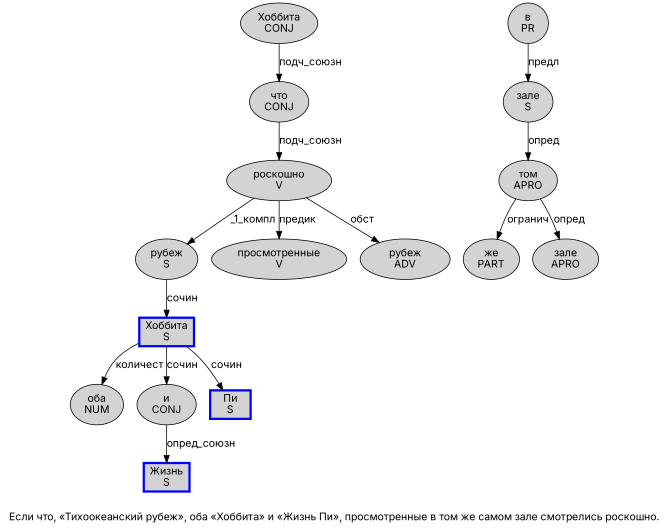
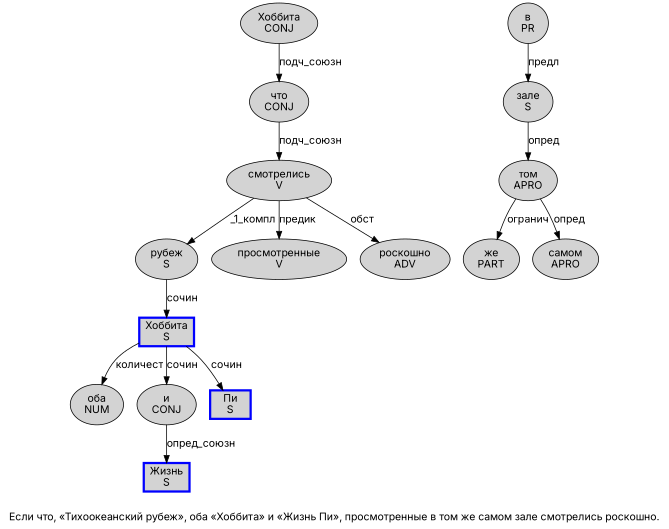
(279, 180) -> (279, 180)
(405, 259) -> (405, 259)
(566, 259) -> (566, 259)
